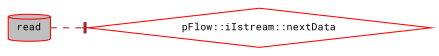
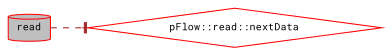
(259, 28) -> (235, 28)
